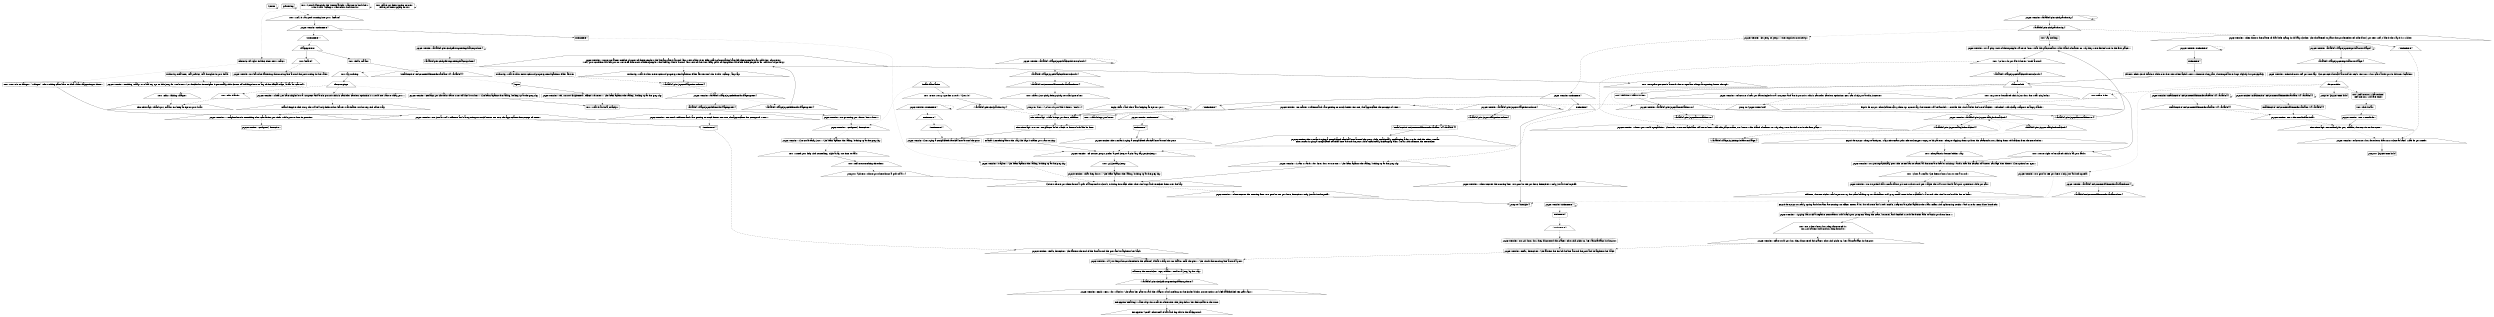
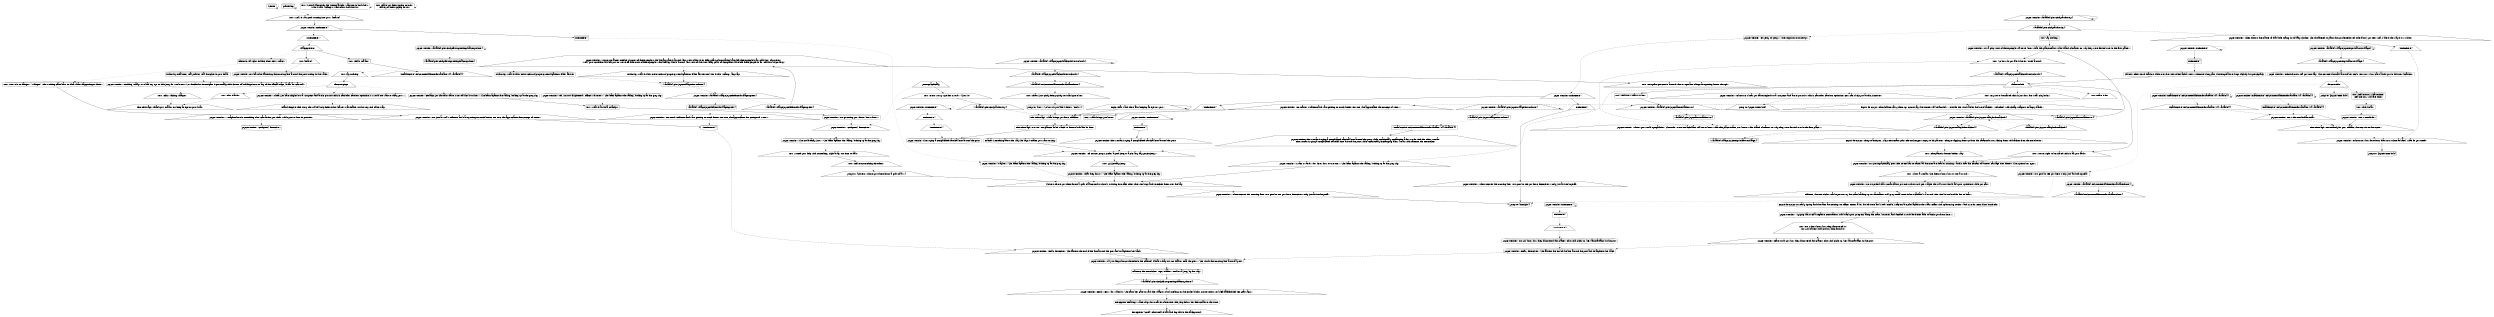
(262, 26) -> (285, 55)
(517, 84) -> none
(931, 84) -> (931, 84)
(2218, 88) -> (2059, 89)
